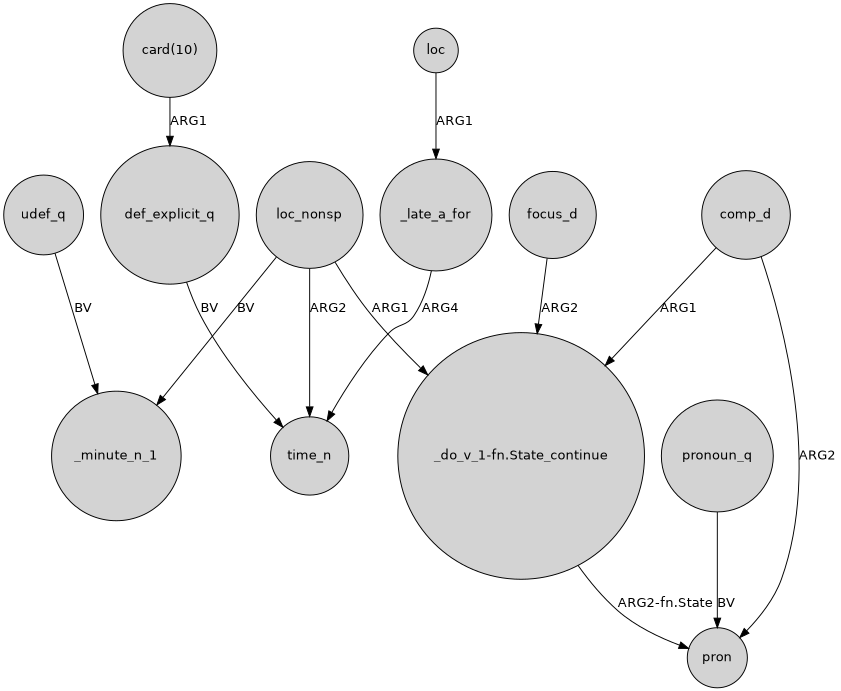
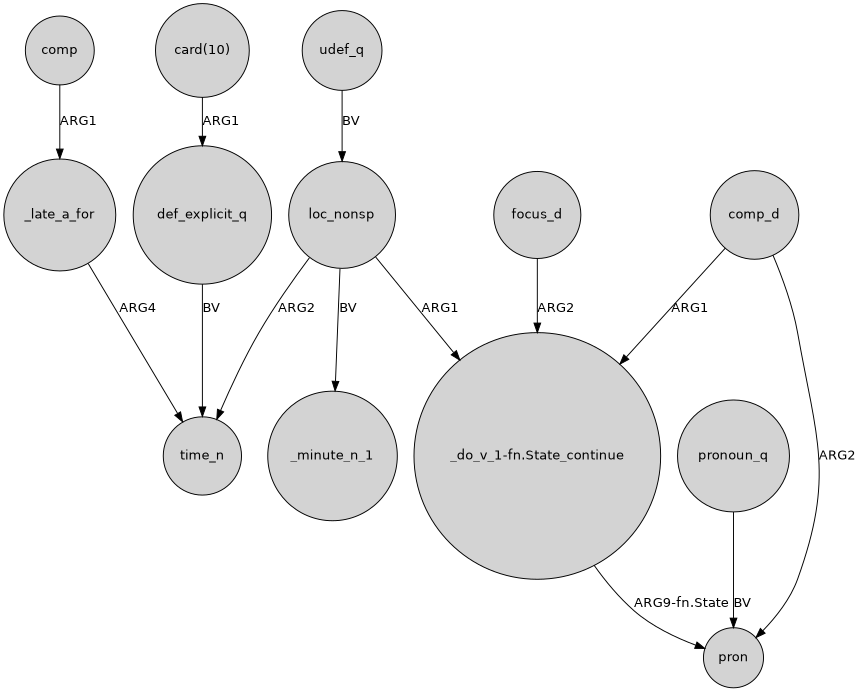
(436, 50) -> (60, 50)
(75, 319) -> (342, 121)
(666, 604) -> (682, 604)
